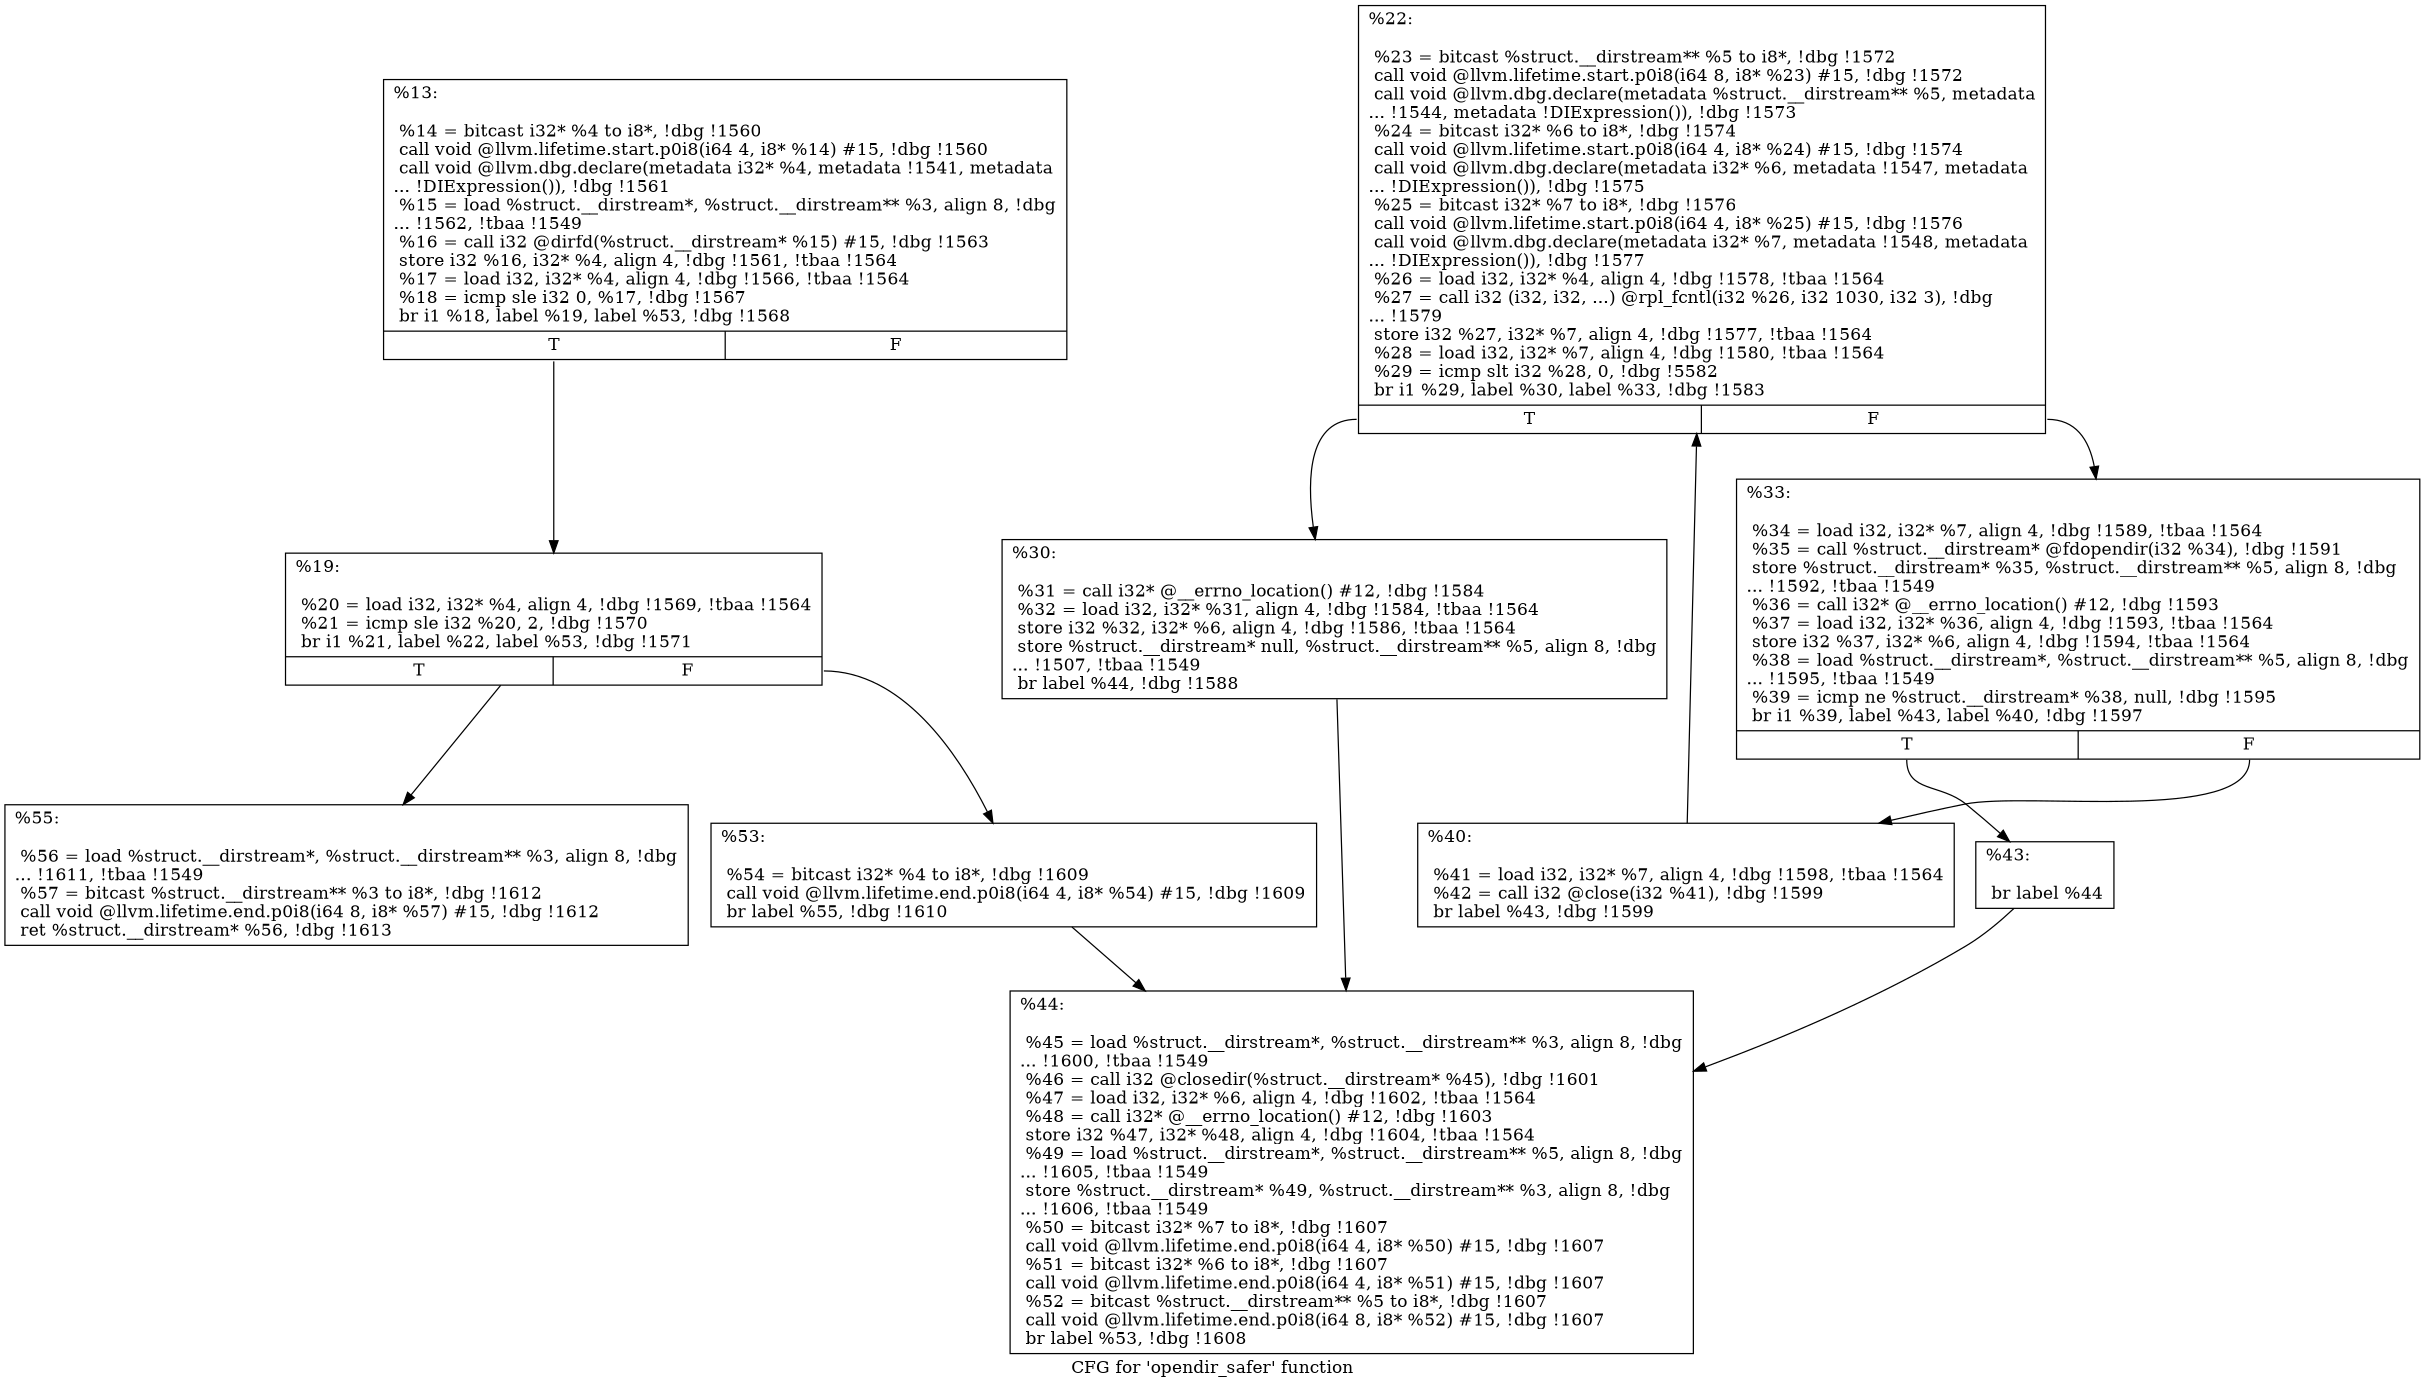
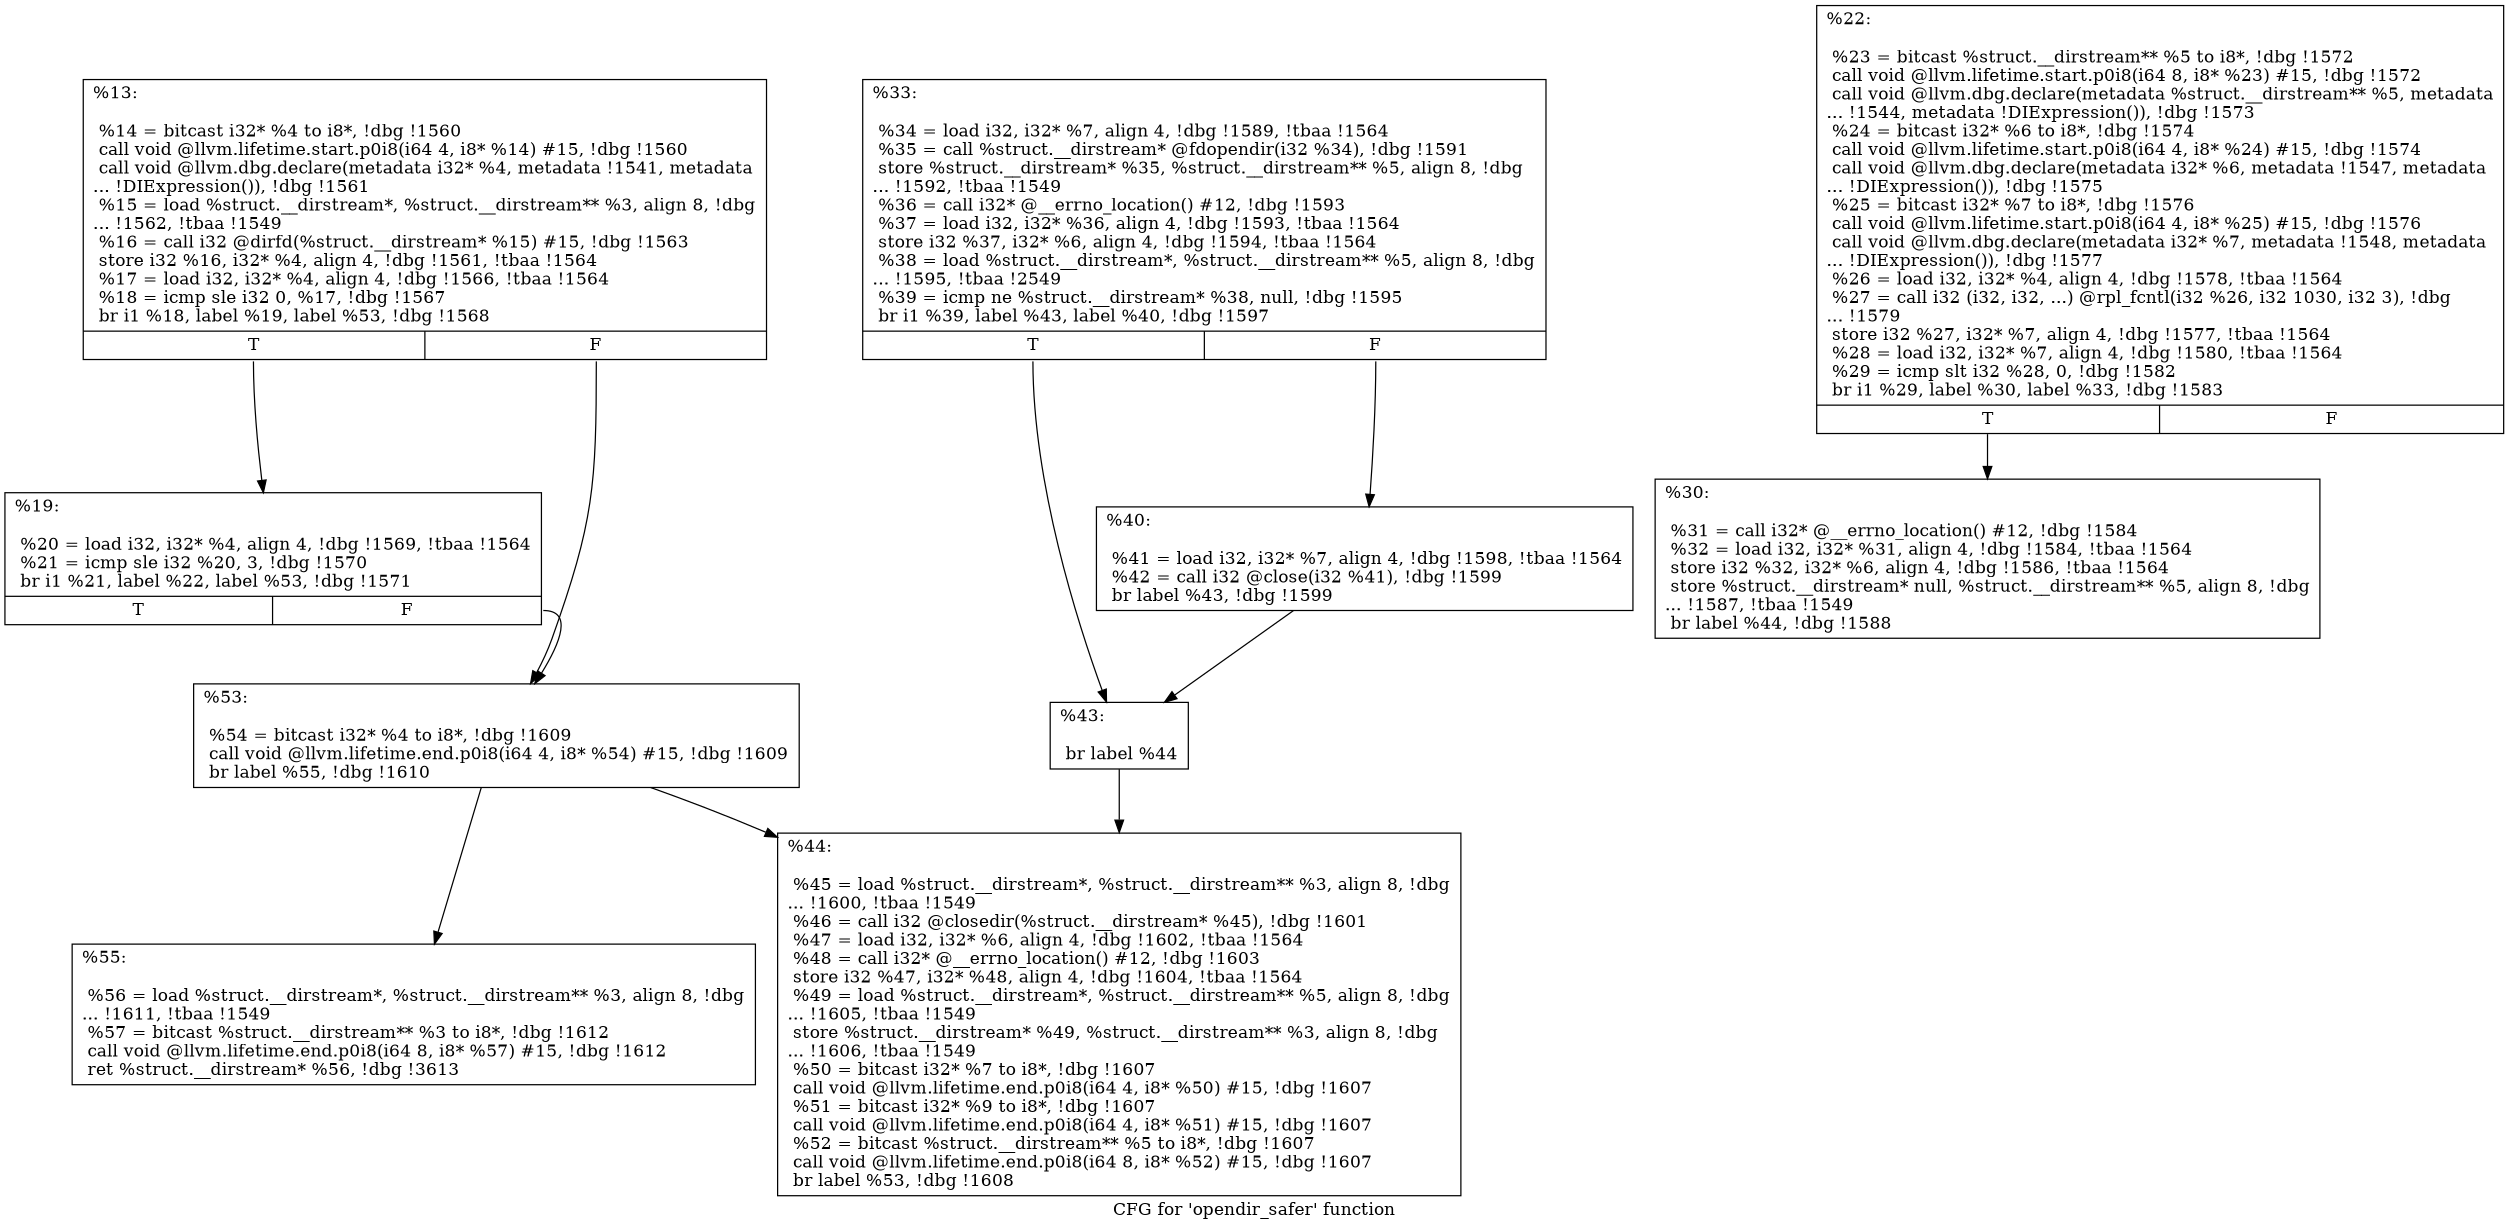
(1544, 372) -> (2002, 372)
(2080, 433) -> none
none -> (587, 521)
(472, 623) -> (191, 563)
(1692, 635) -> (1234, 653)
(1107, 665) -> (1760, 605)
(1841, 679) -> (968, 279)
(456, 740) -> (460, 860)
(1341, 838) -> none
(204, 931) -> (271, 1070)
(1204, 1265) -> (972, 1107)
